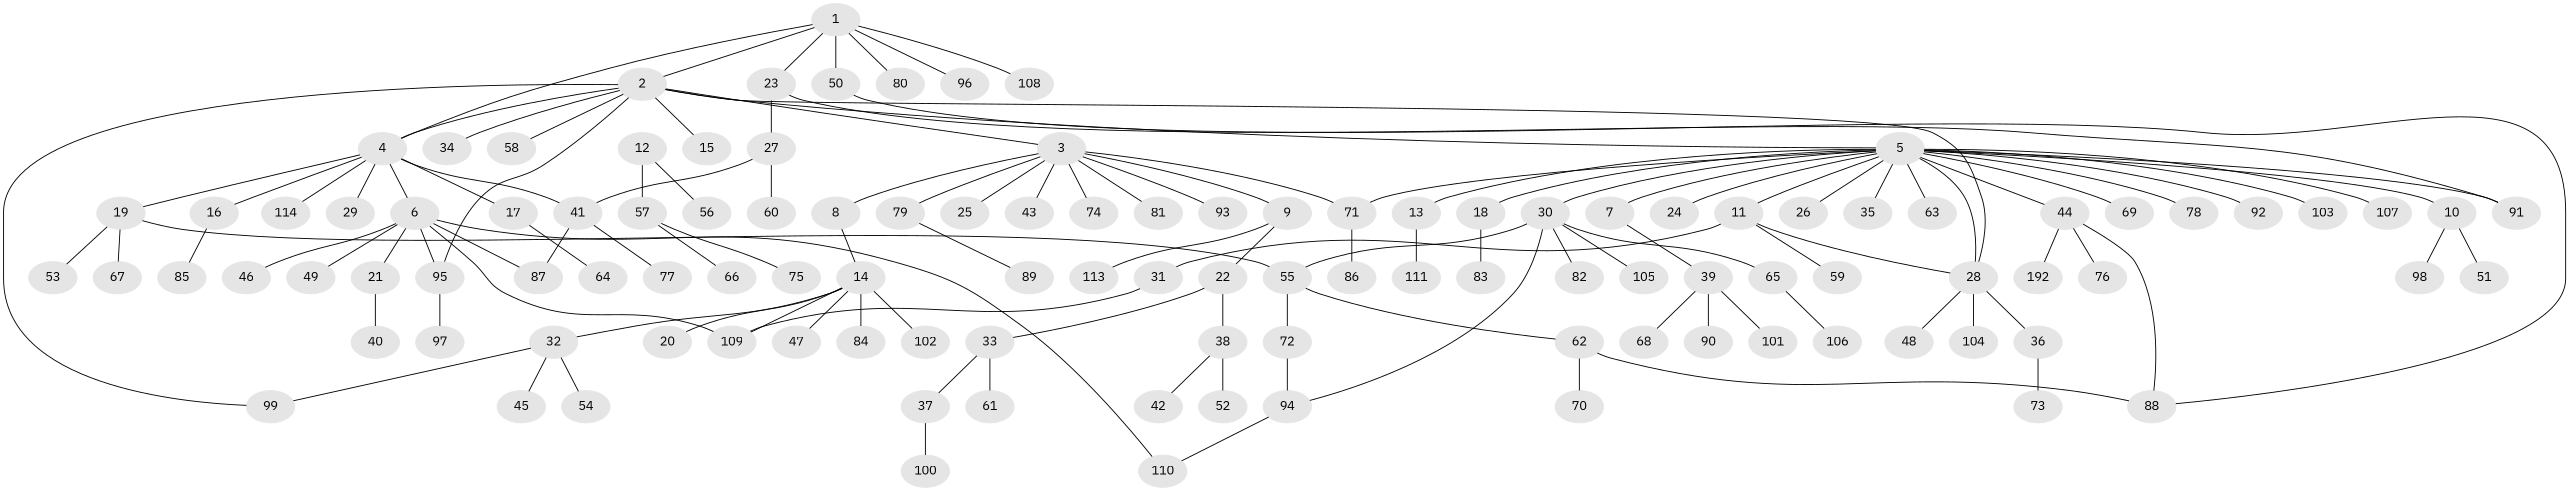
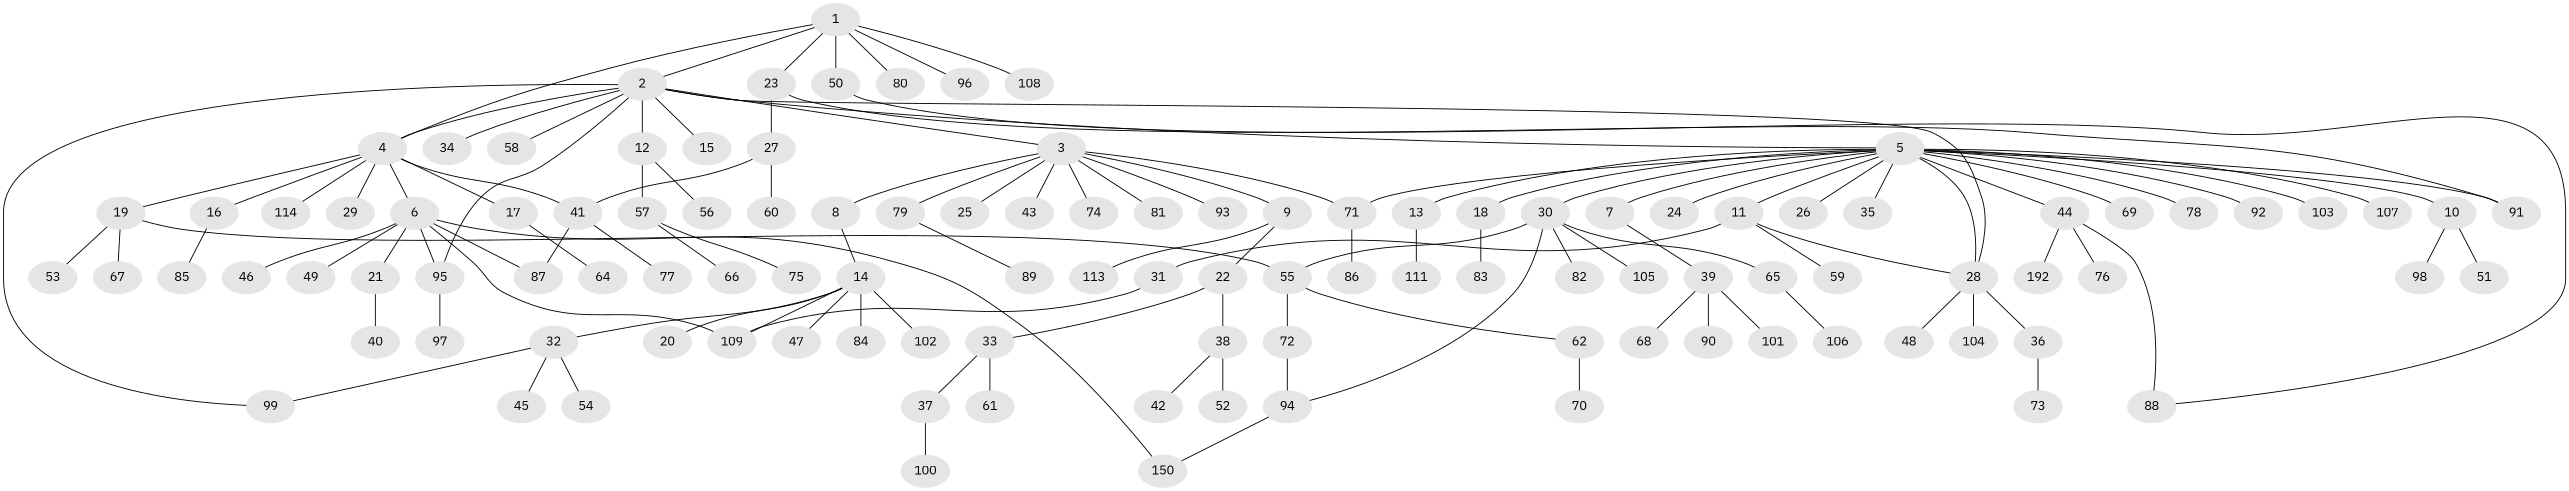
none -> (642, 117)
(1932, 213) -> none
(1862, 383) -> none
(1163, 471) -> (1163, 471)
